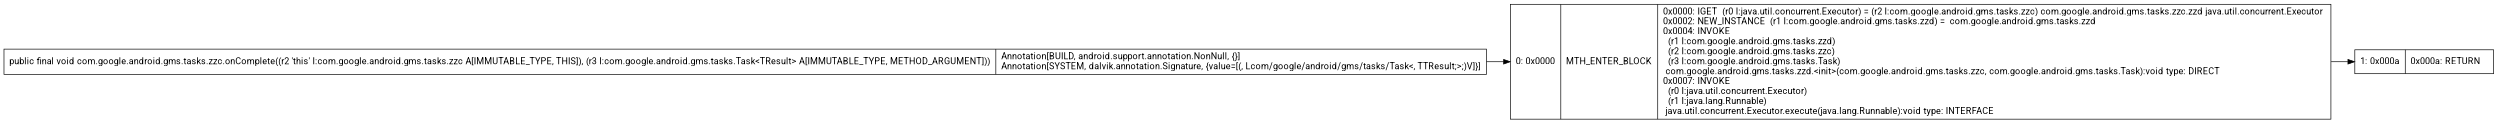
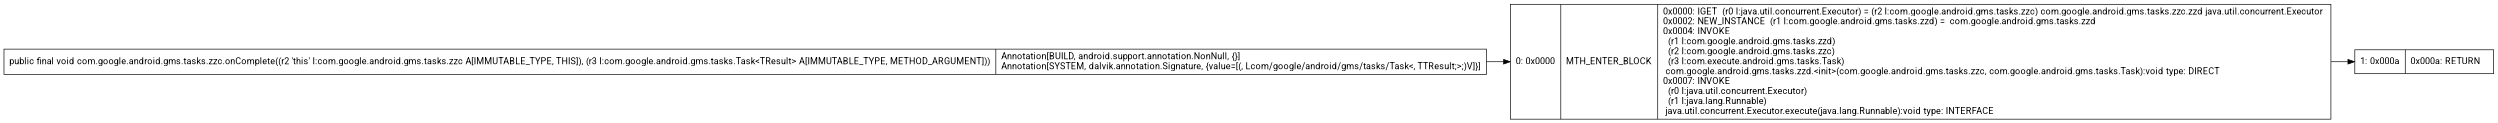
(1752, 61) -> (1754, 61)
